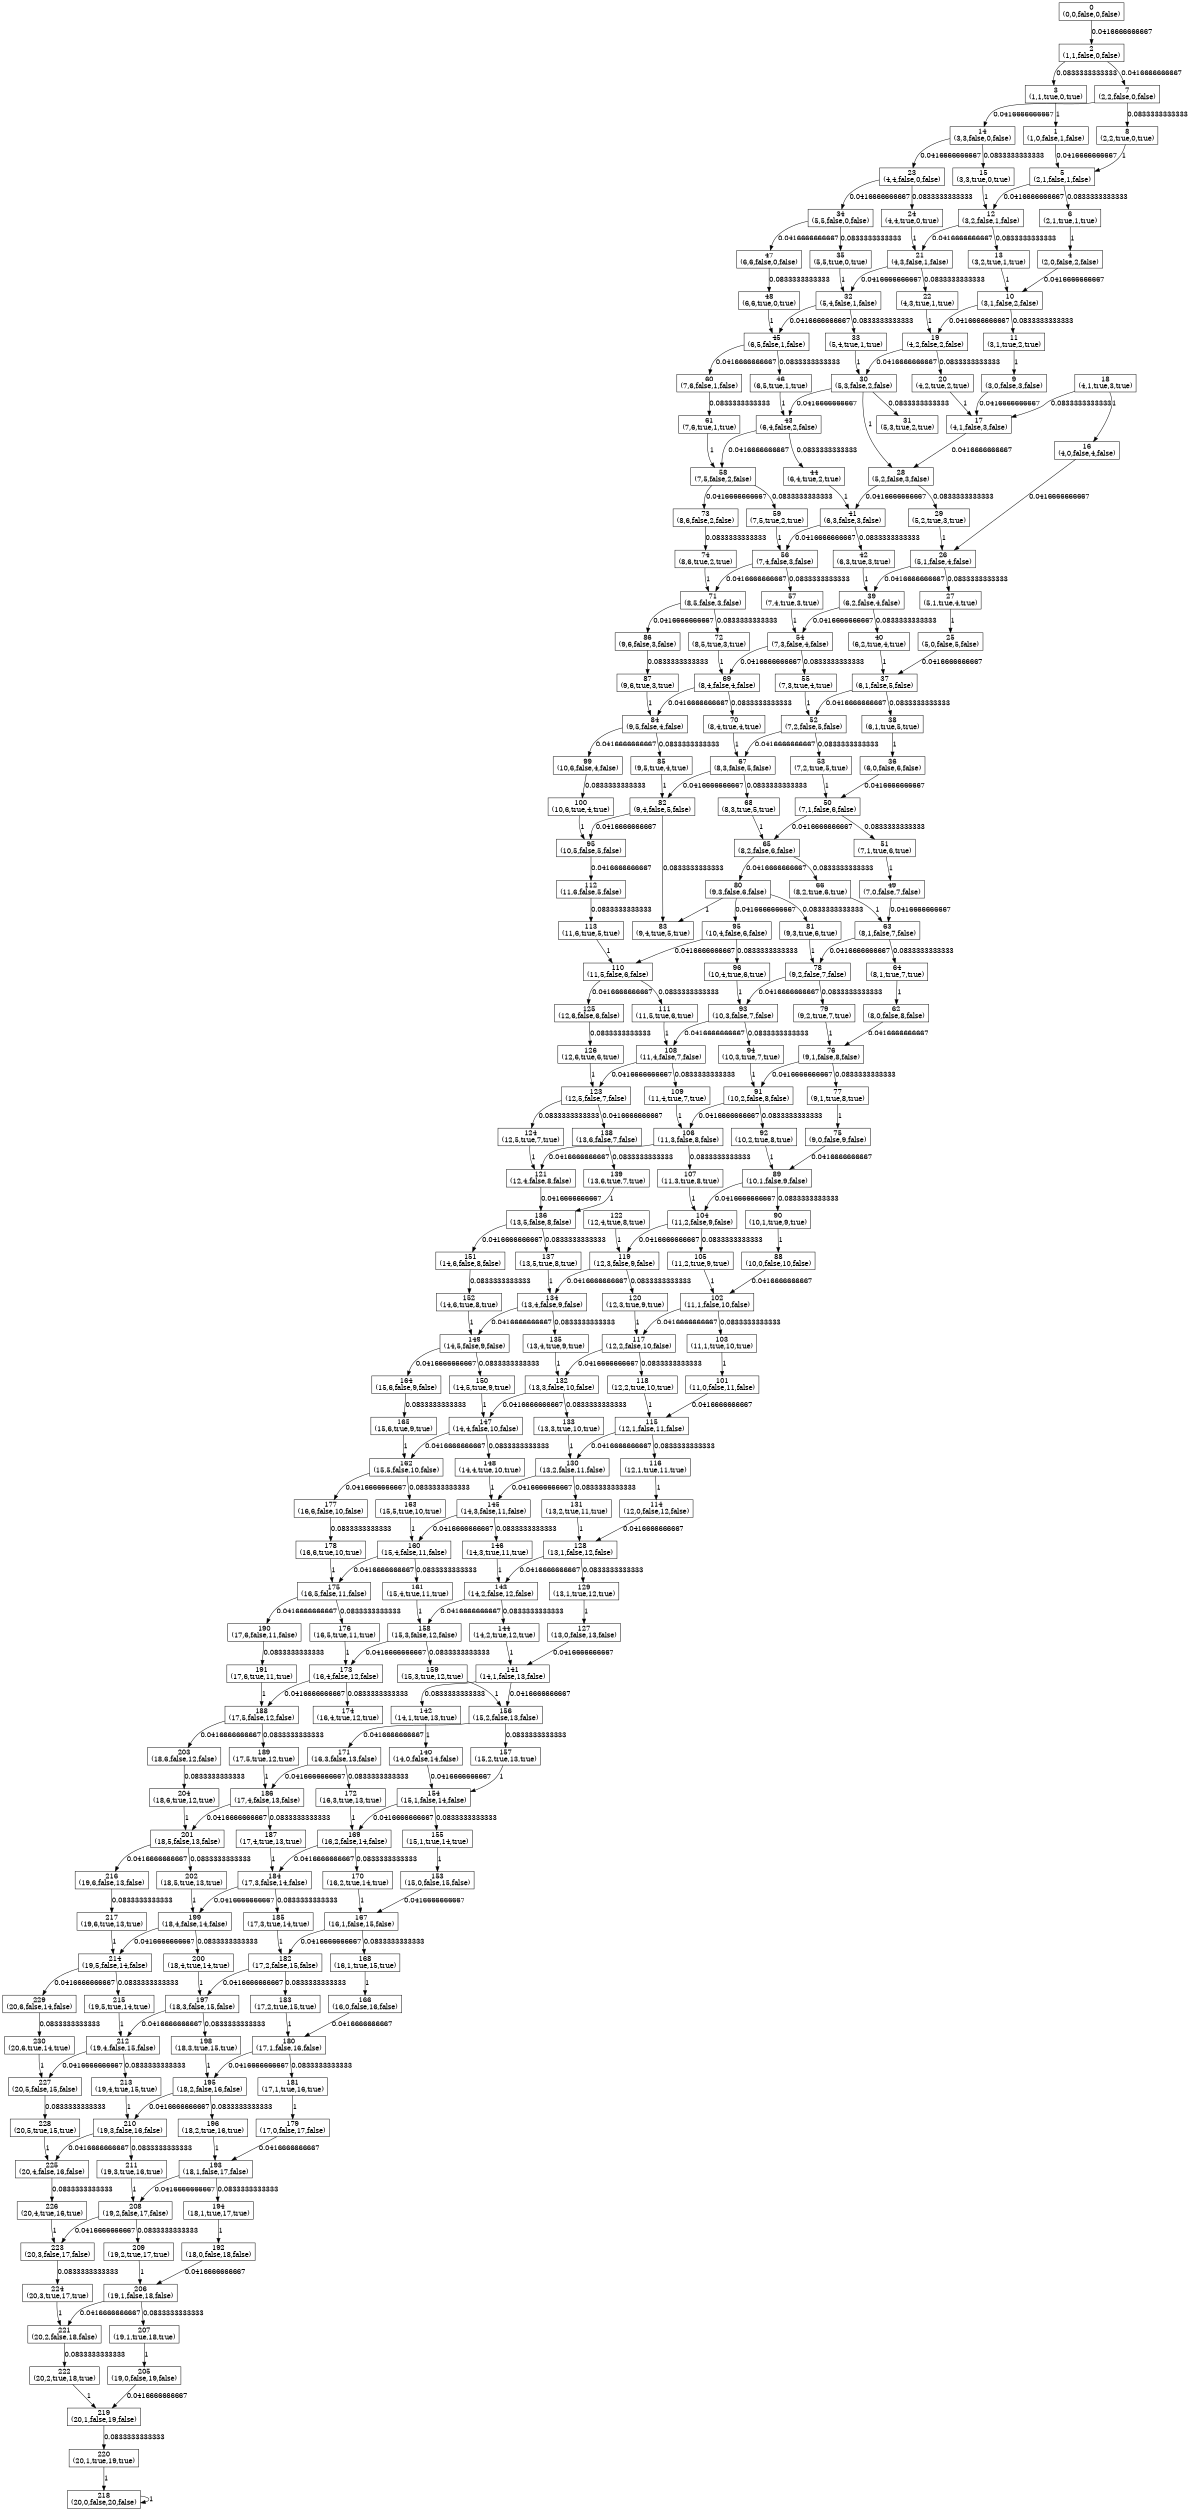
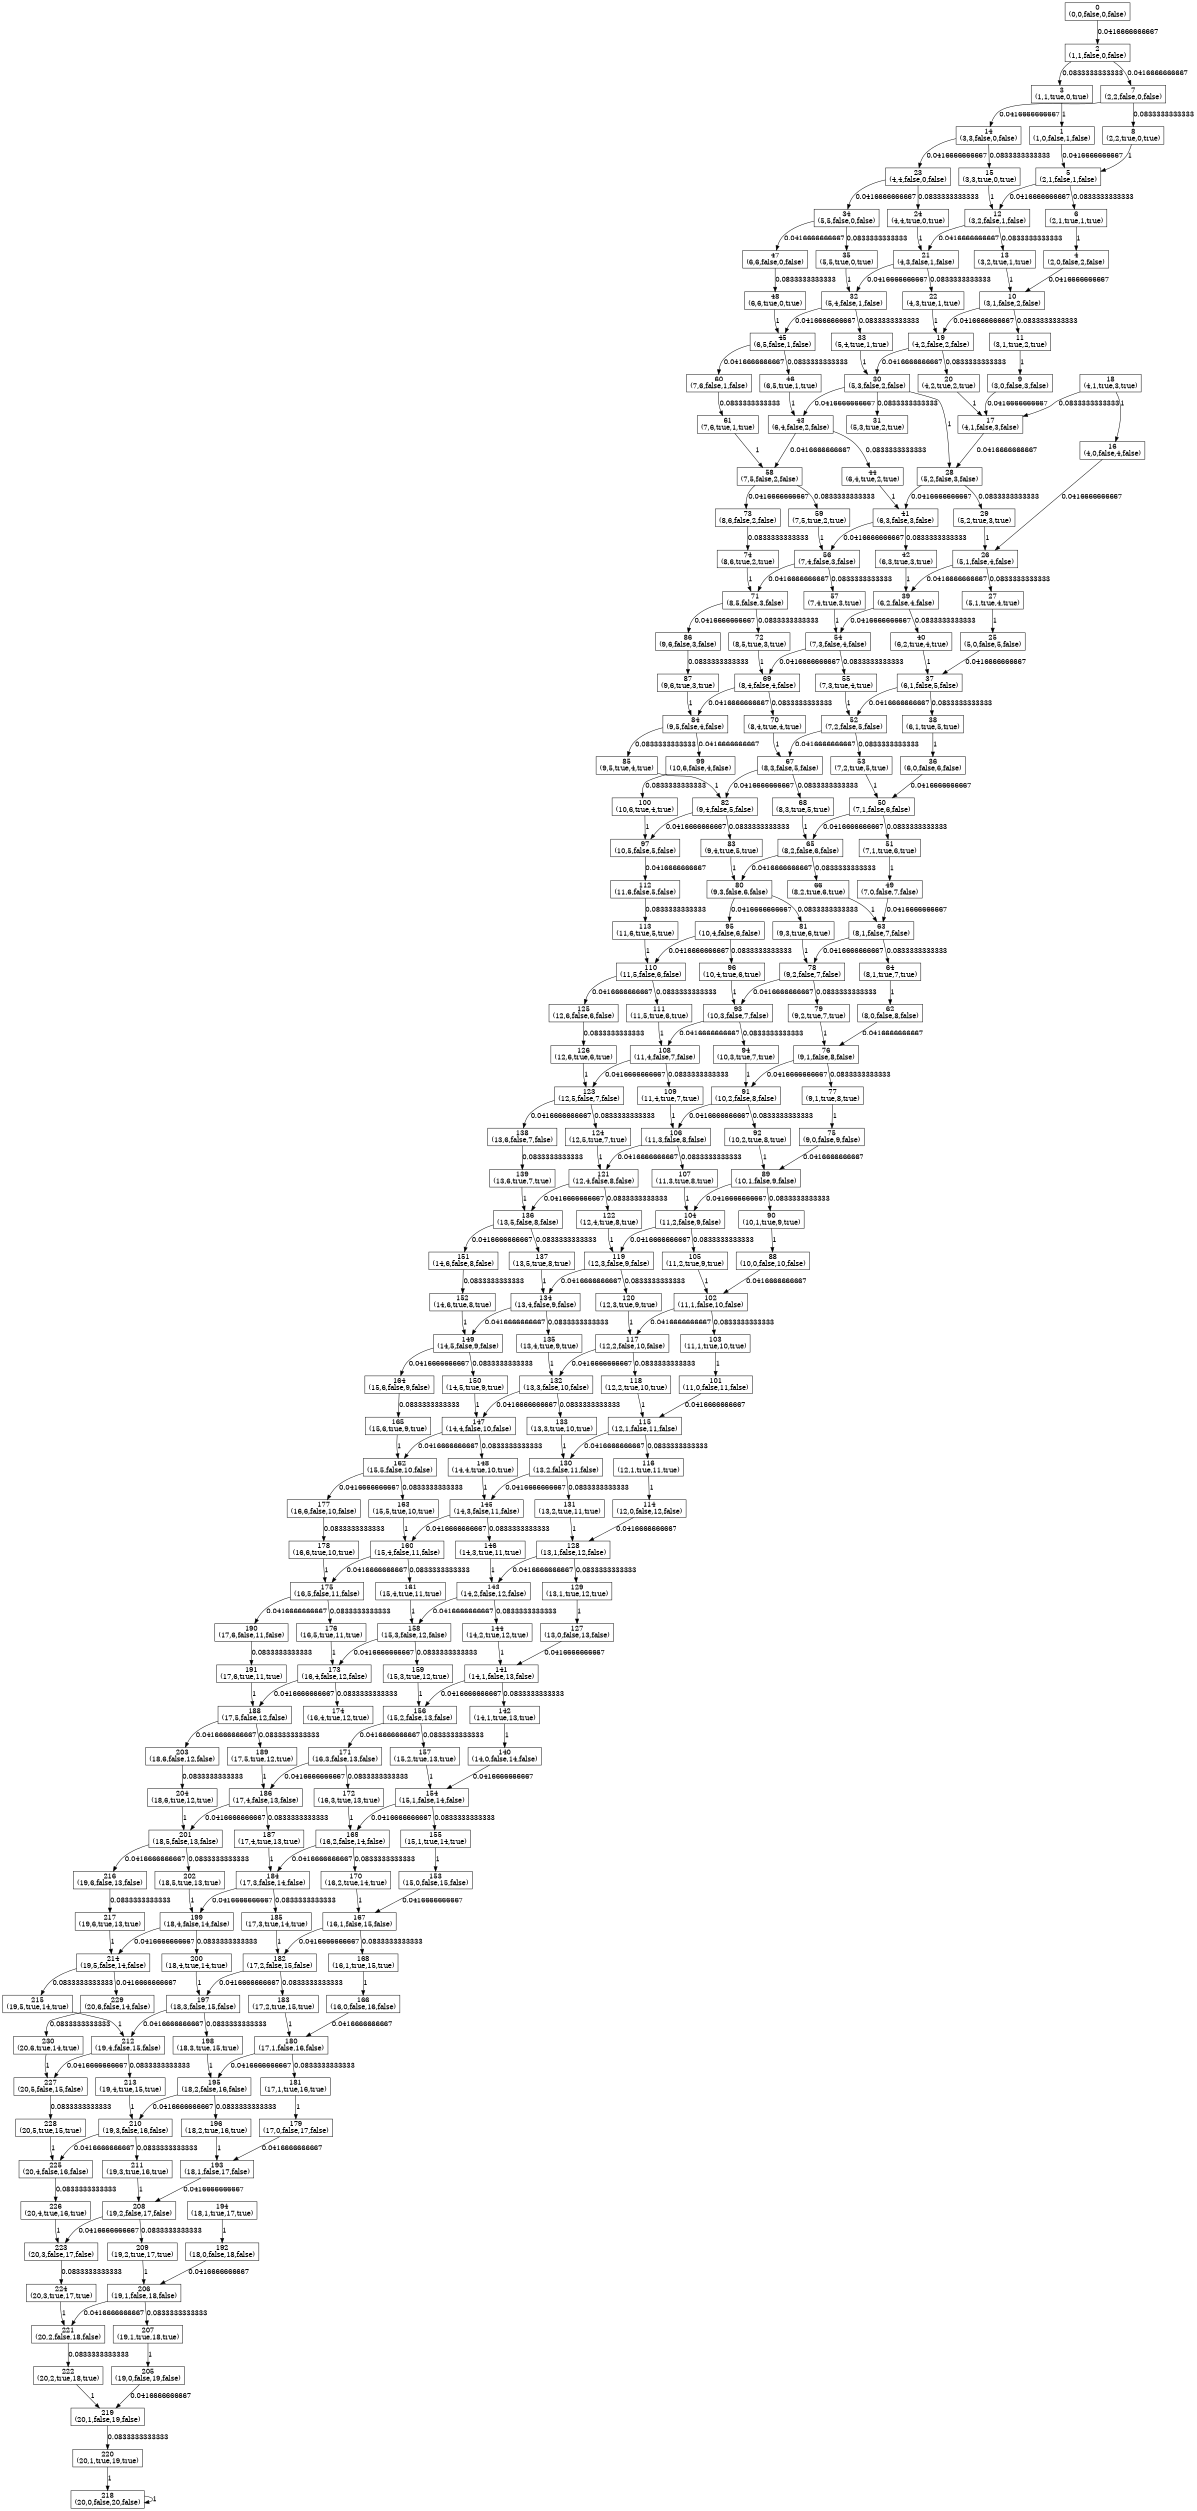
(591, 848) -> (645, 848)
(703, 909) -> (731, 867)
none -> (606, 1197)
(217, 2187) -> none
